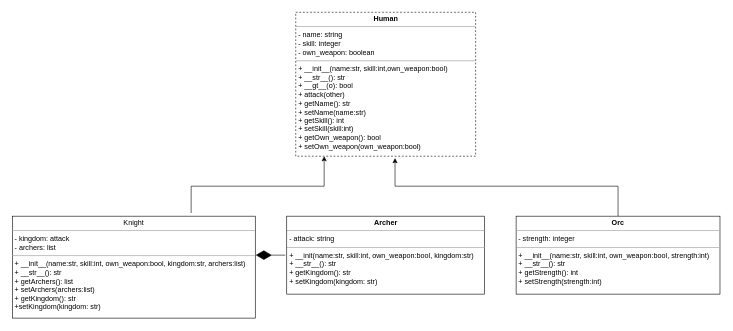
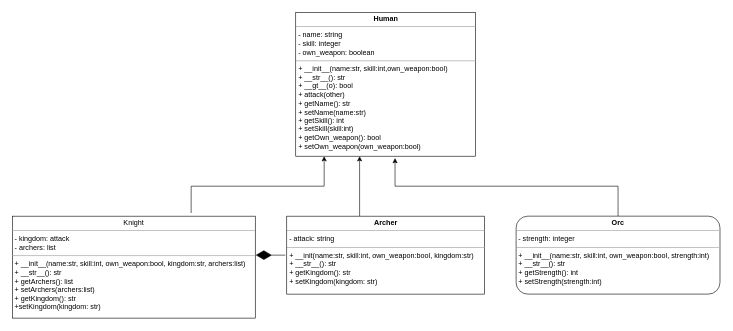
(386, 84) -> (386, 84)
none -> (360, 188)
(618, 255) -> (618, 255)
